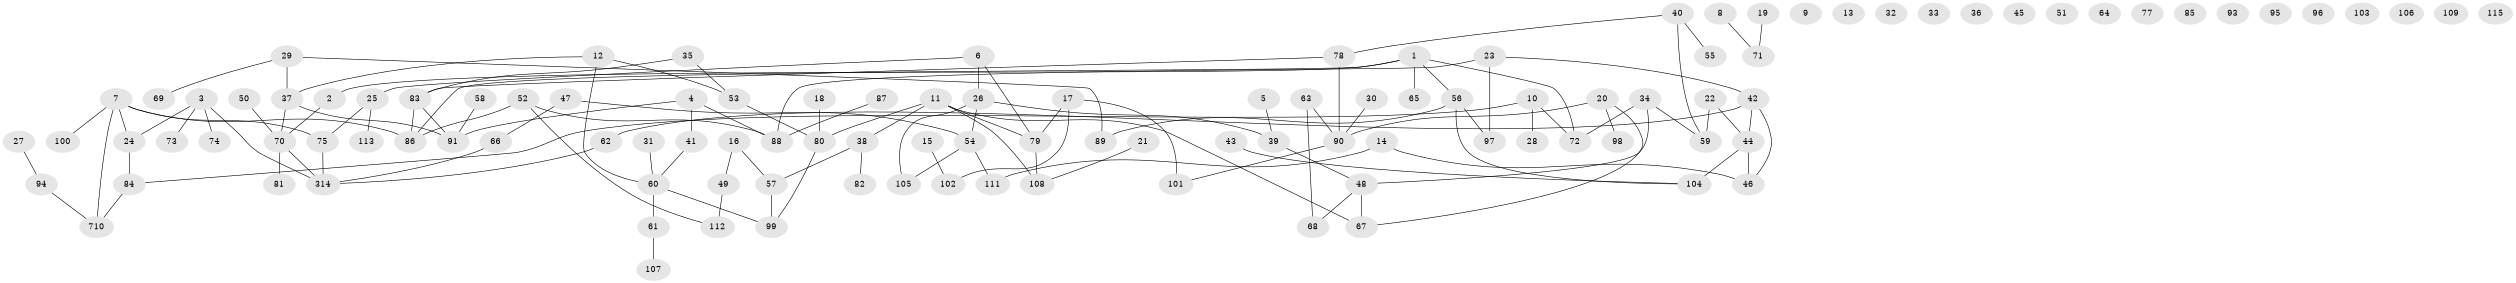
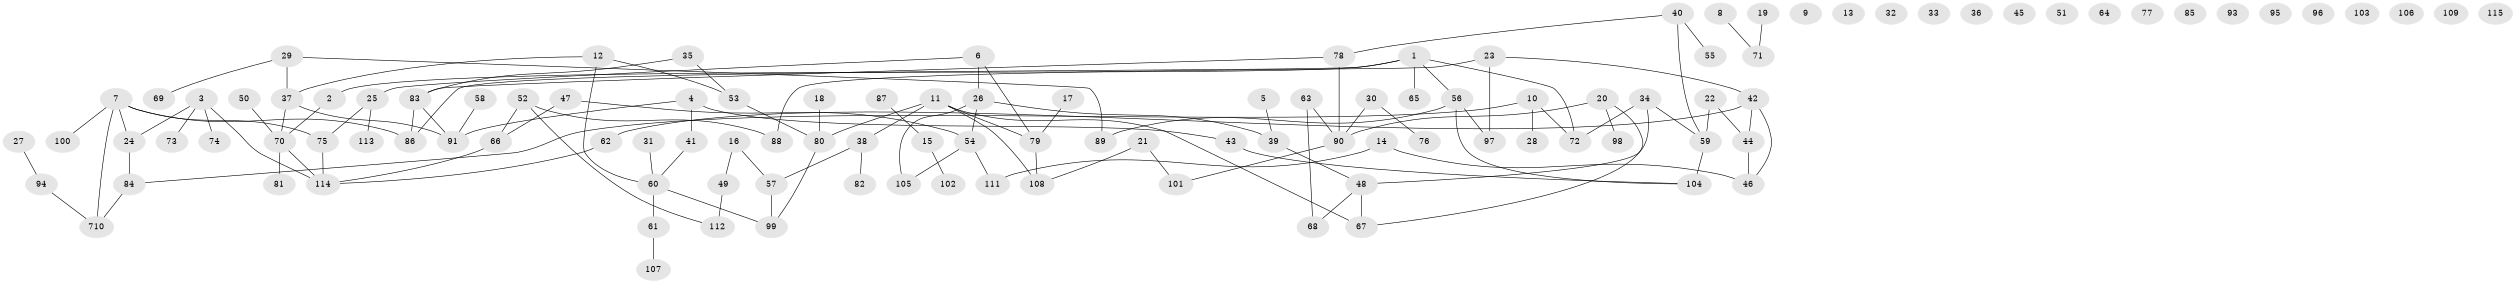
(1133, 110) -> (1161, 165)
(473, 119) -> (510, 119)
(824, 121) -> (905, 120)
(739, 123) -> (959, 126)
none -> (1425, 142)
(1721, 163) -> (1700, 163)
(1040, 164) -> none
(323, 184) -> (323, 184)
